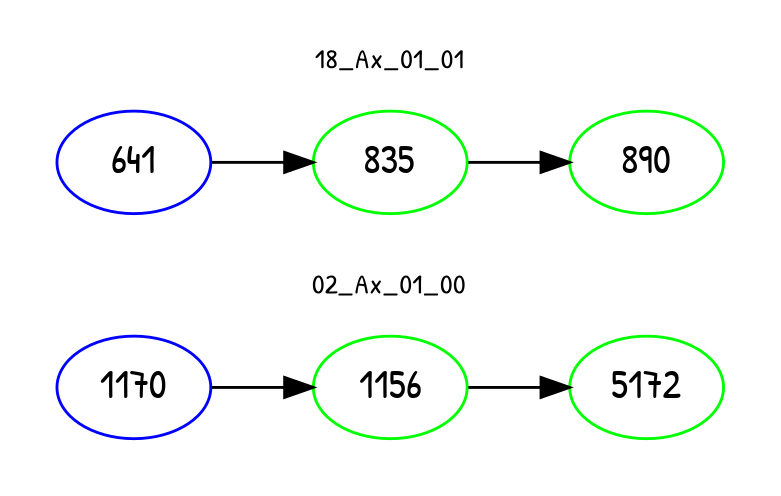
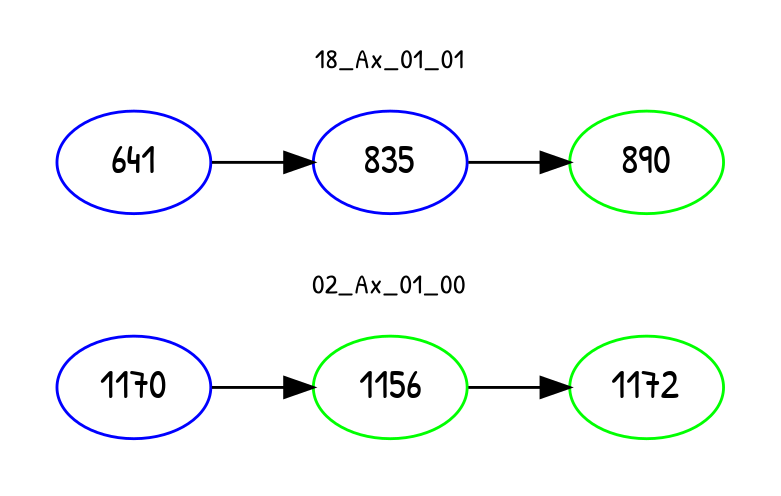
(390, 162) -> (390, 162)
(647, 387) -> (647, 387)
